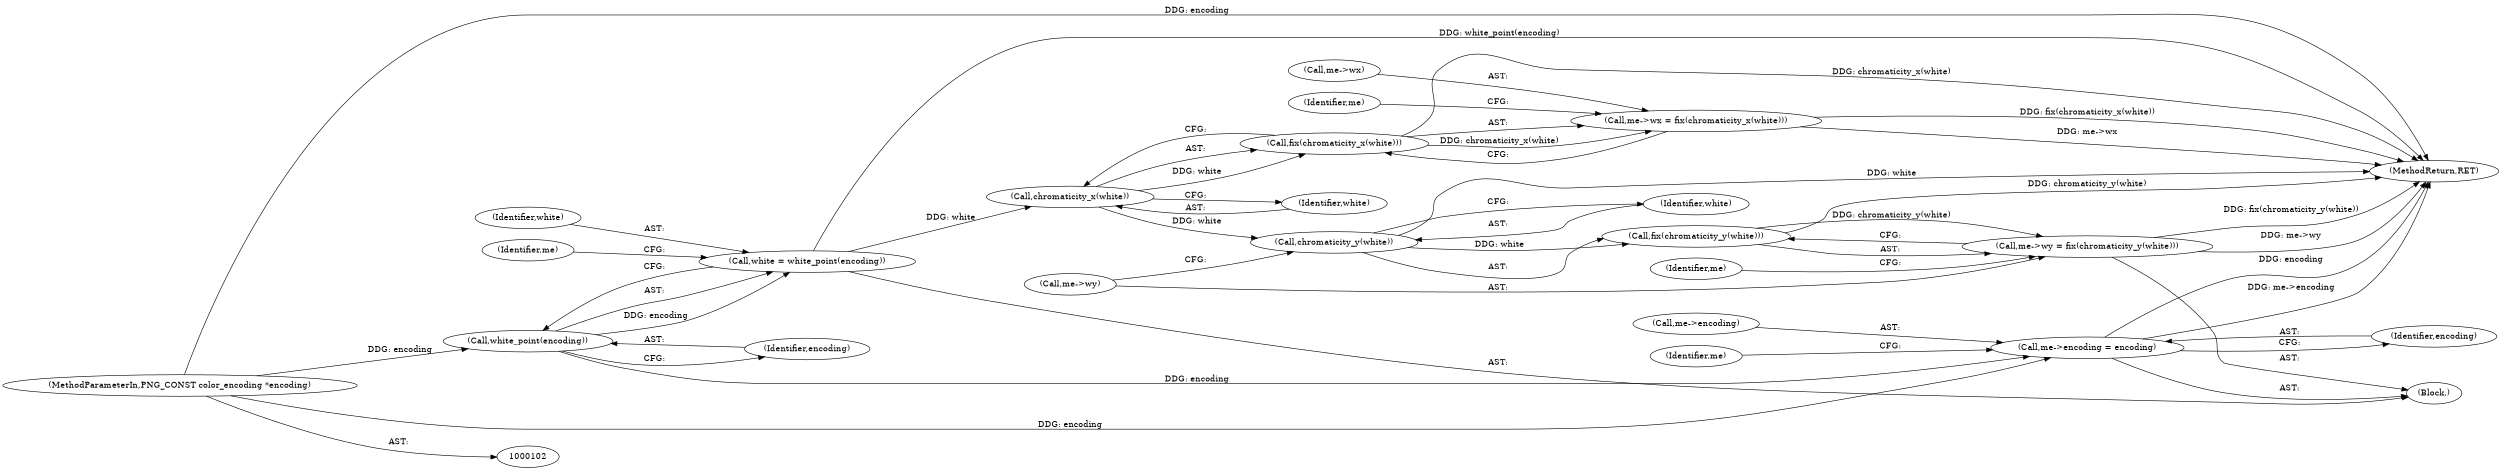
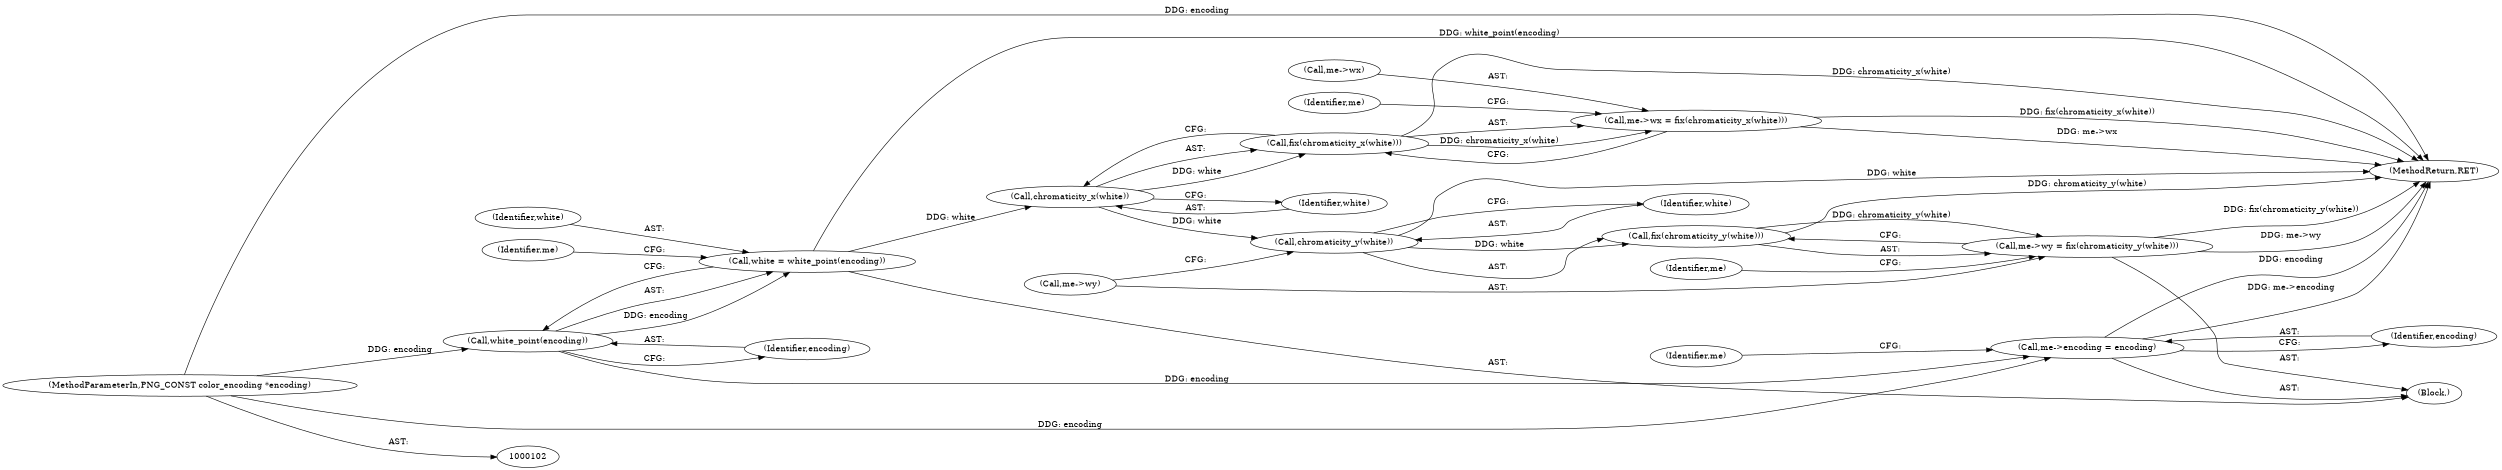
(1696, 324) -> none
